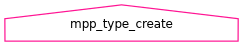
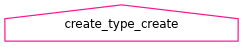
(122, 25) -> (122, 25)
